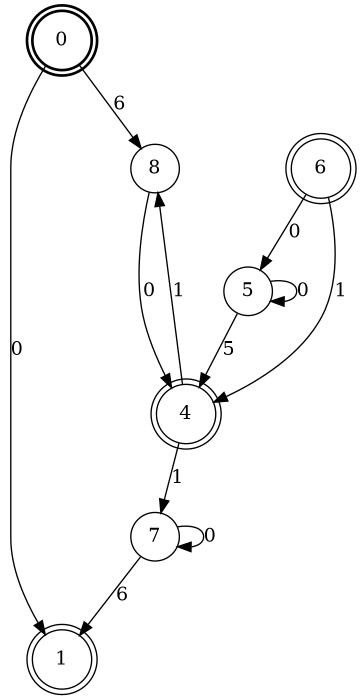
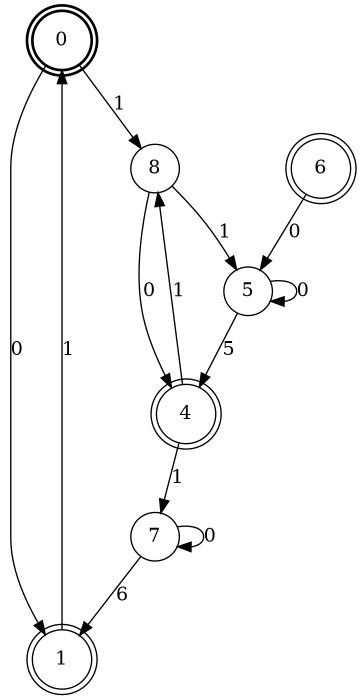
(120, 105) -> (120, 105)
none -> (203, 220)
(320, 319) -> none
none -> (62, 357)
